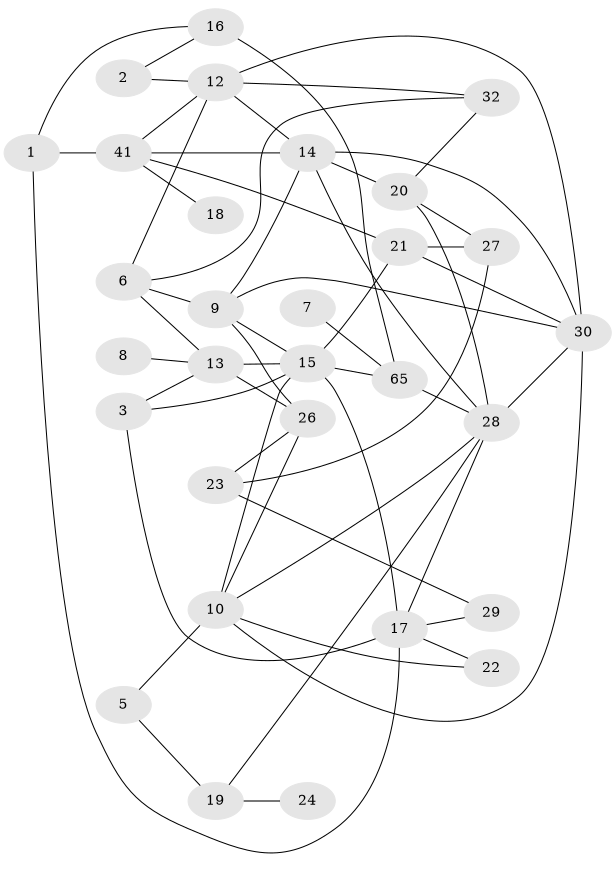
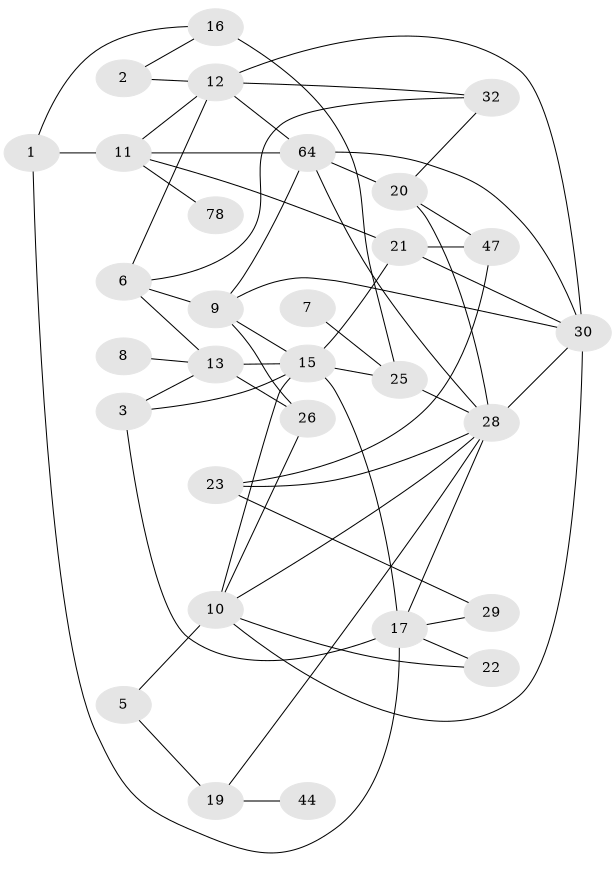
(124, 153) -> (124, 153)
(308, 153) -> (308, 153)
(216, 215) -> (216, 215)
(492, 247) -> (492, 247)
(400, 380) -> (400, 380)
(270, 446) -> (359, 474)
(308, 801) -> (308, 801)
